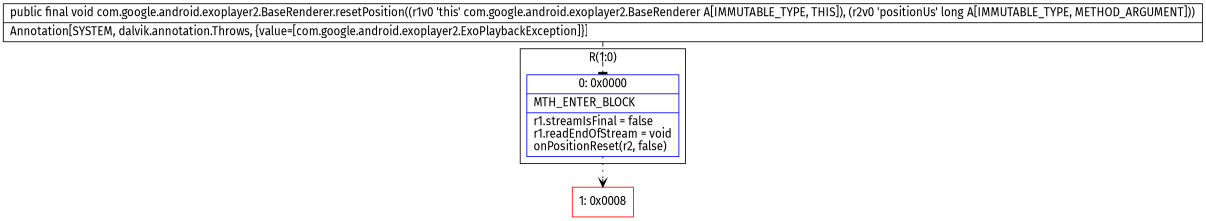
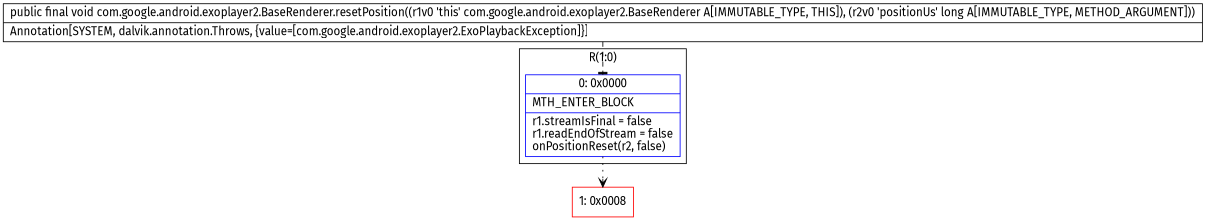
(603, 134) -> (603, 134)
